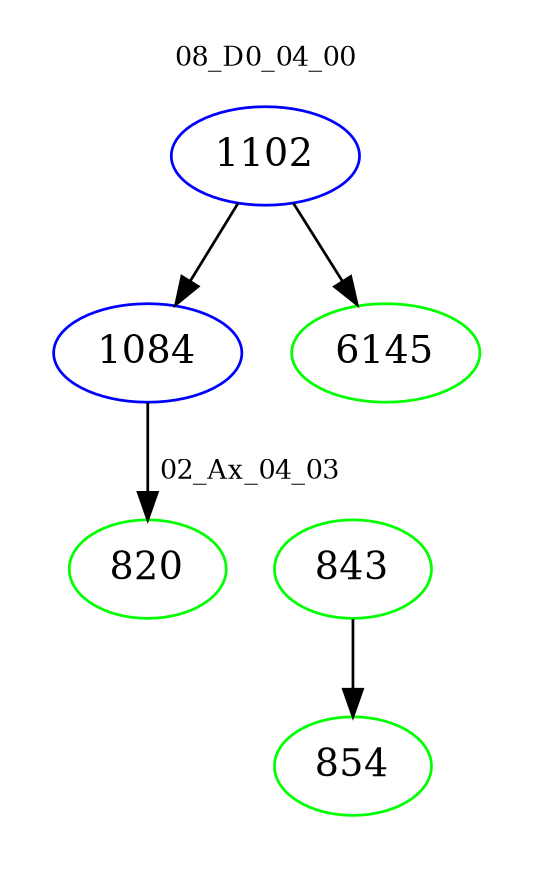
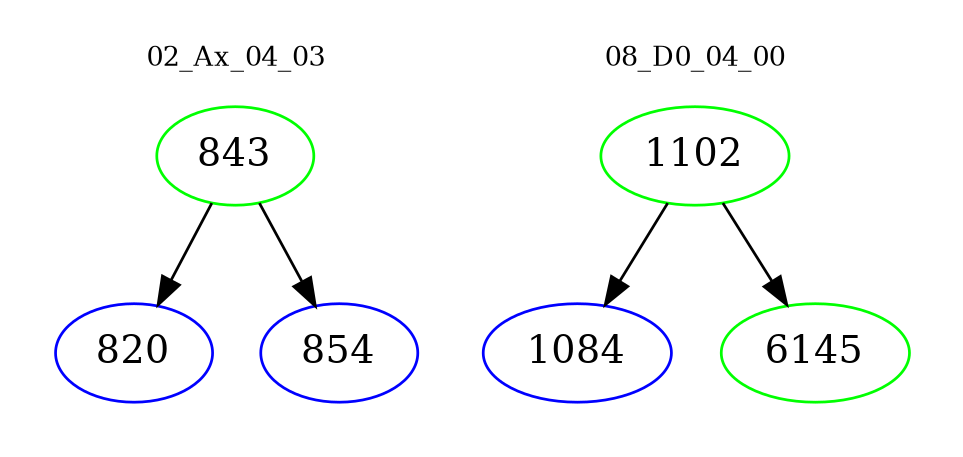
(265, 156) -> (695, 156)
(148, 463) -> (191, 242)
(148, 569) -> (134, 353)
(353, 766) -> (339, 353)
